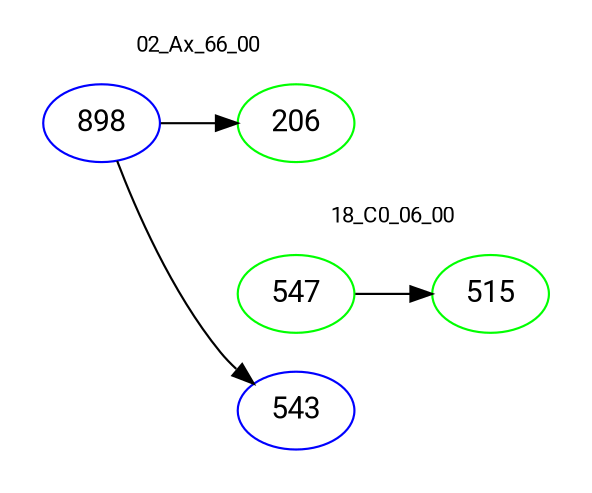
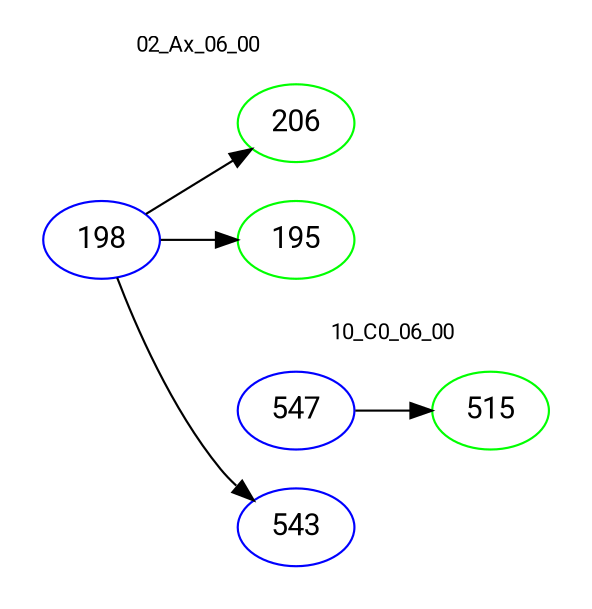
(199, 46) -> (199, 46)
(102, 123) -> (102, 240)
(393, 217) -> (393, 334)
none -> (296, 240)
(296, 294) -> (296, 411)
